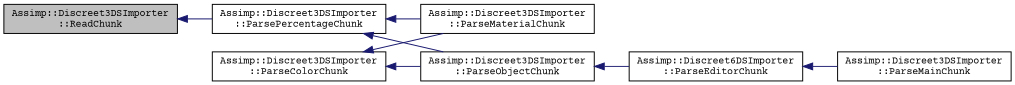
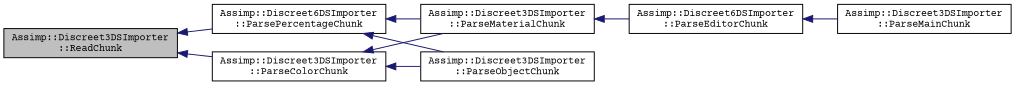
(299, 19) -> (299, 19)
none -> (200, 55)
(617, 66) -> (617, 19)
